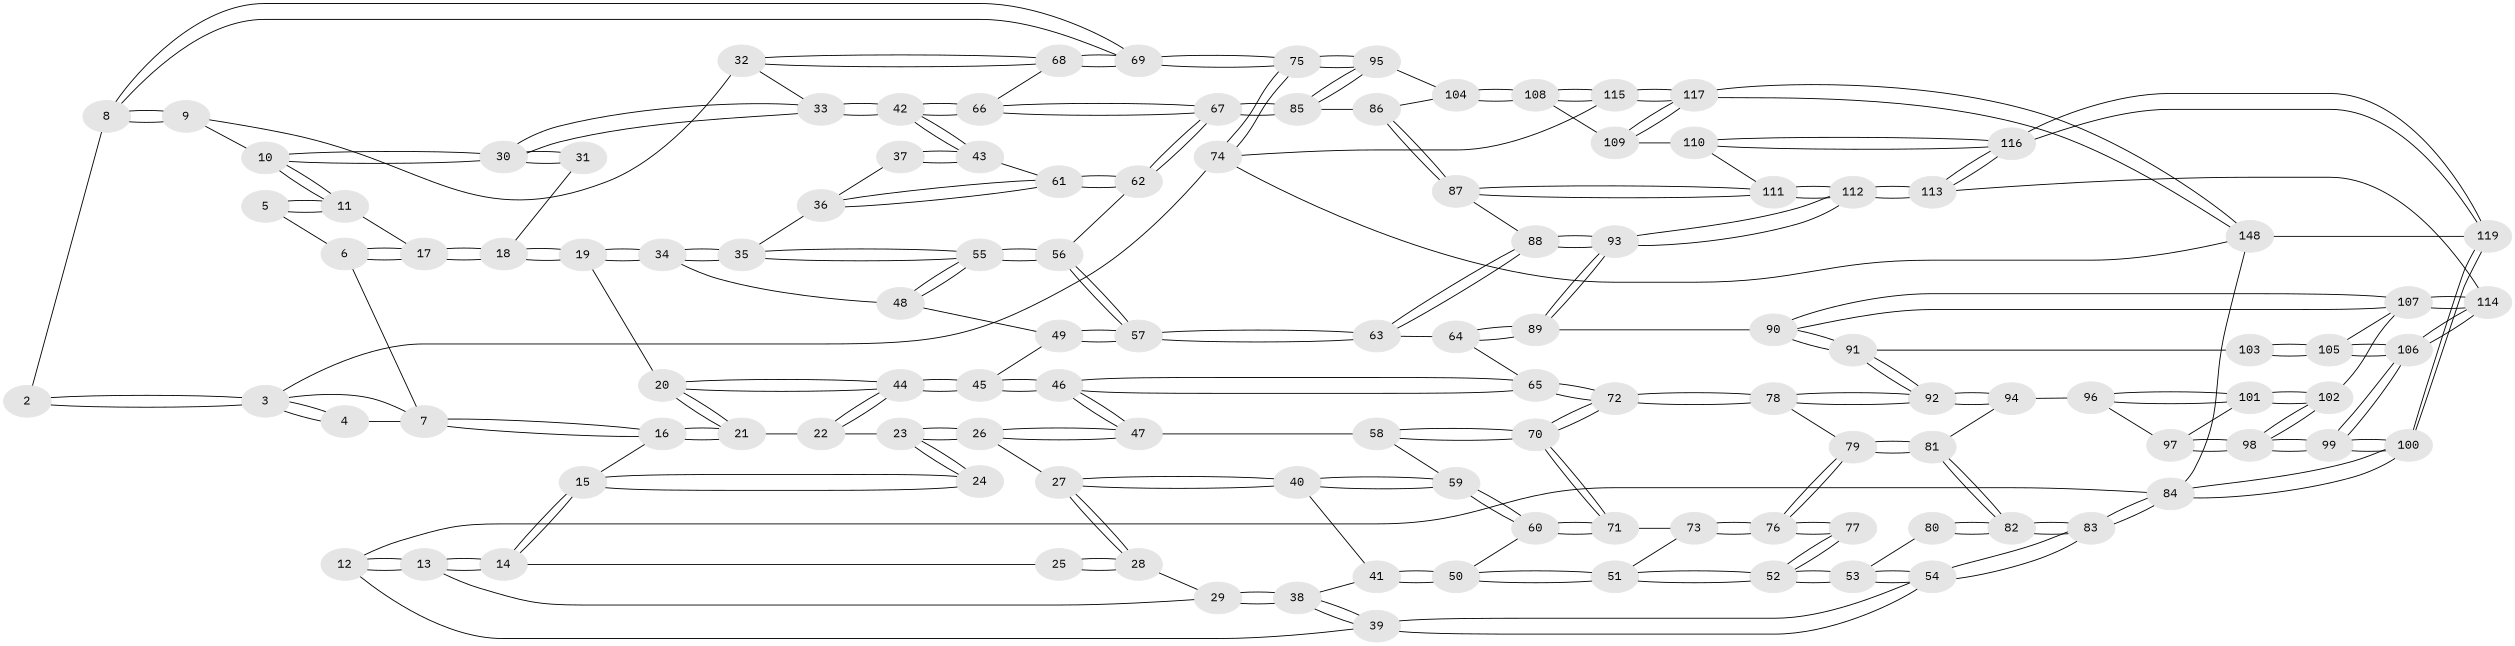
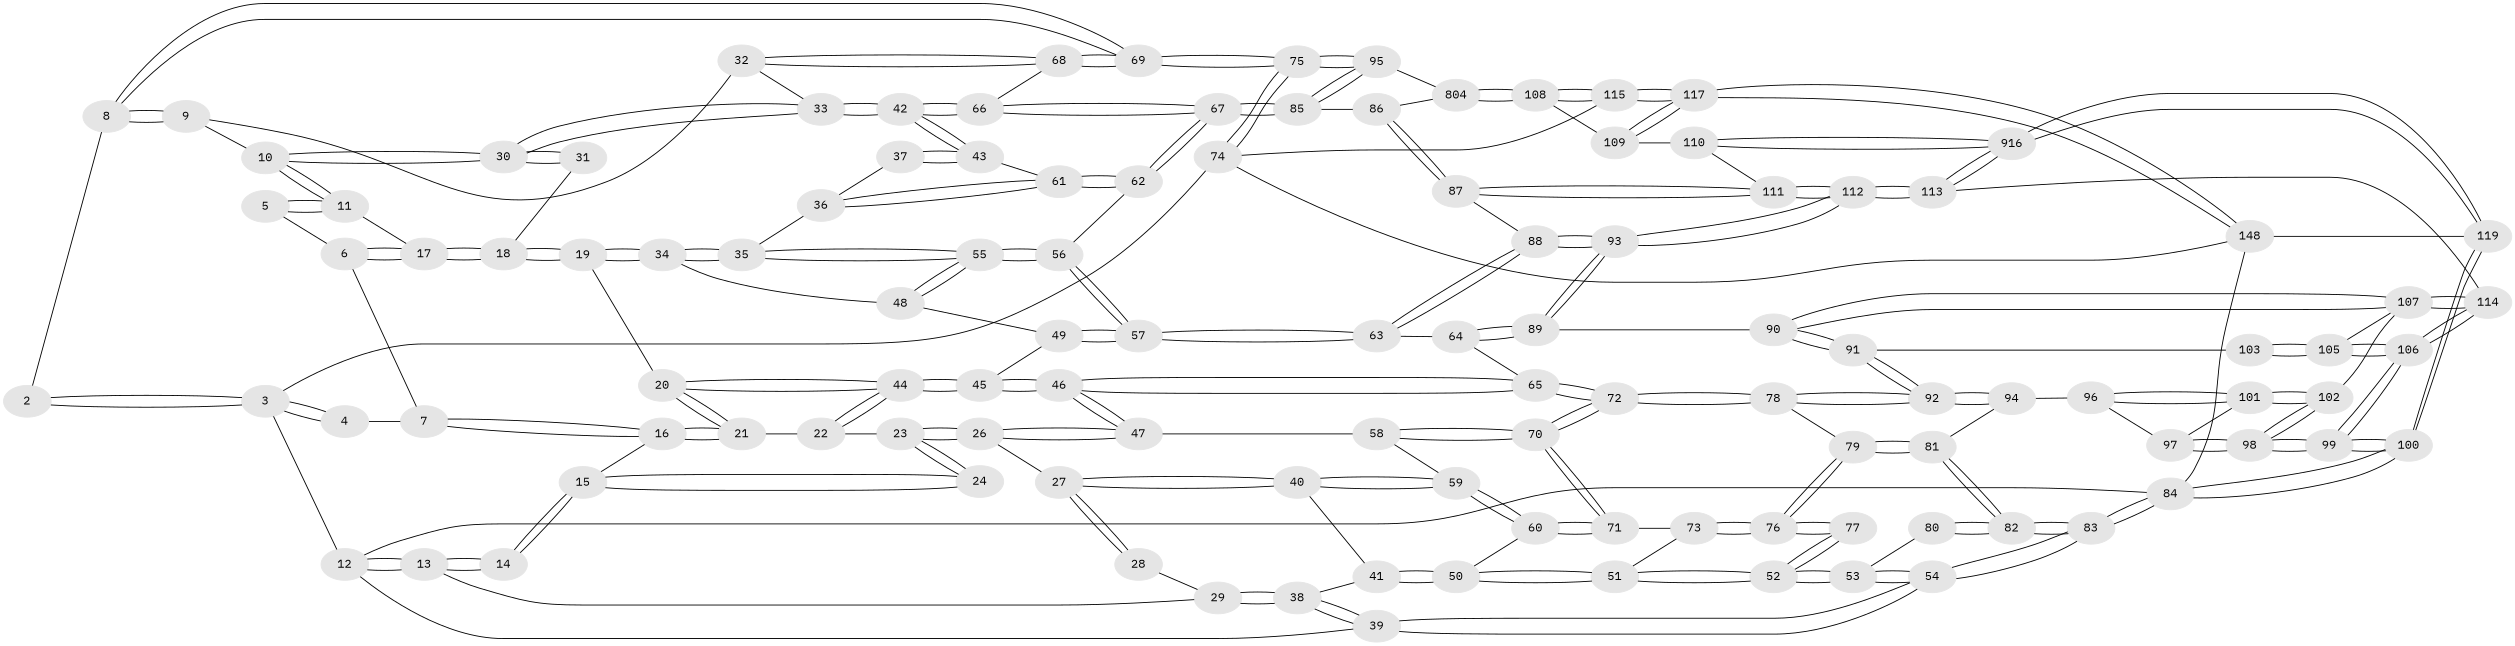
(1456, 95) -> (1456, 95)
(2012, 144) -> (2012, 144)
(349, 395) -> (305, 483)
(1059, 564) -> none
